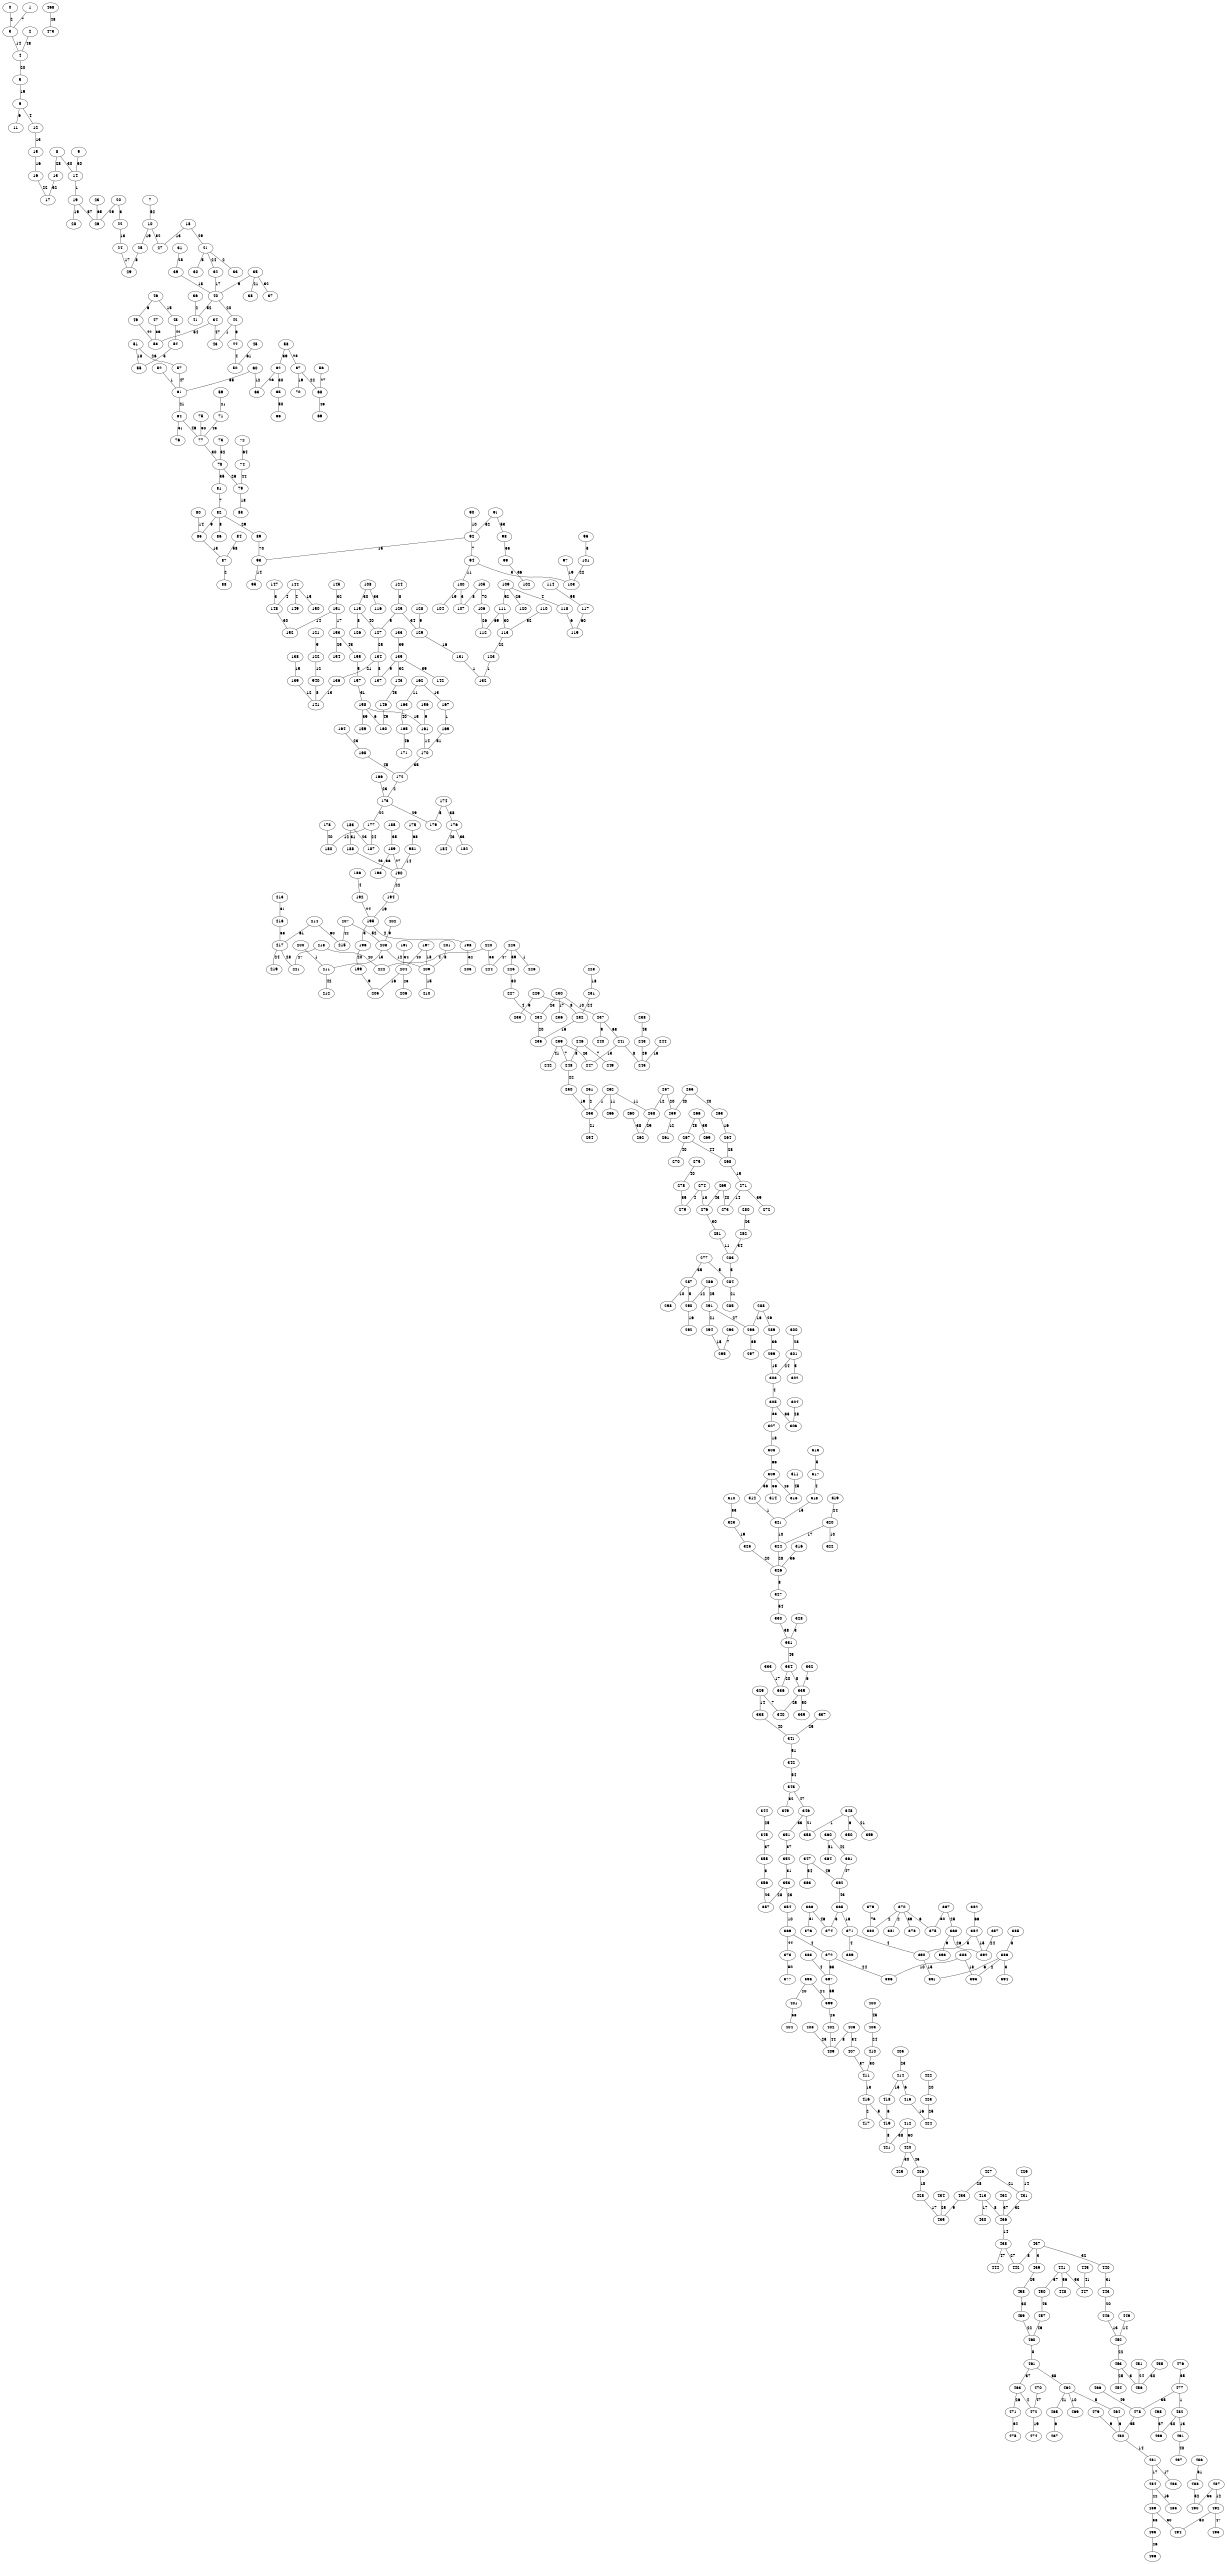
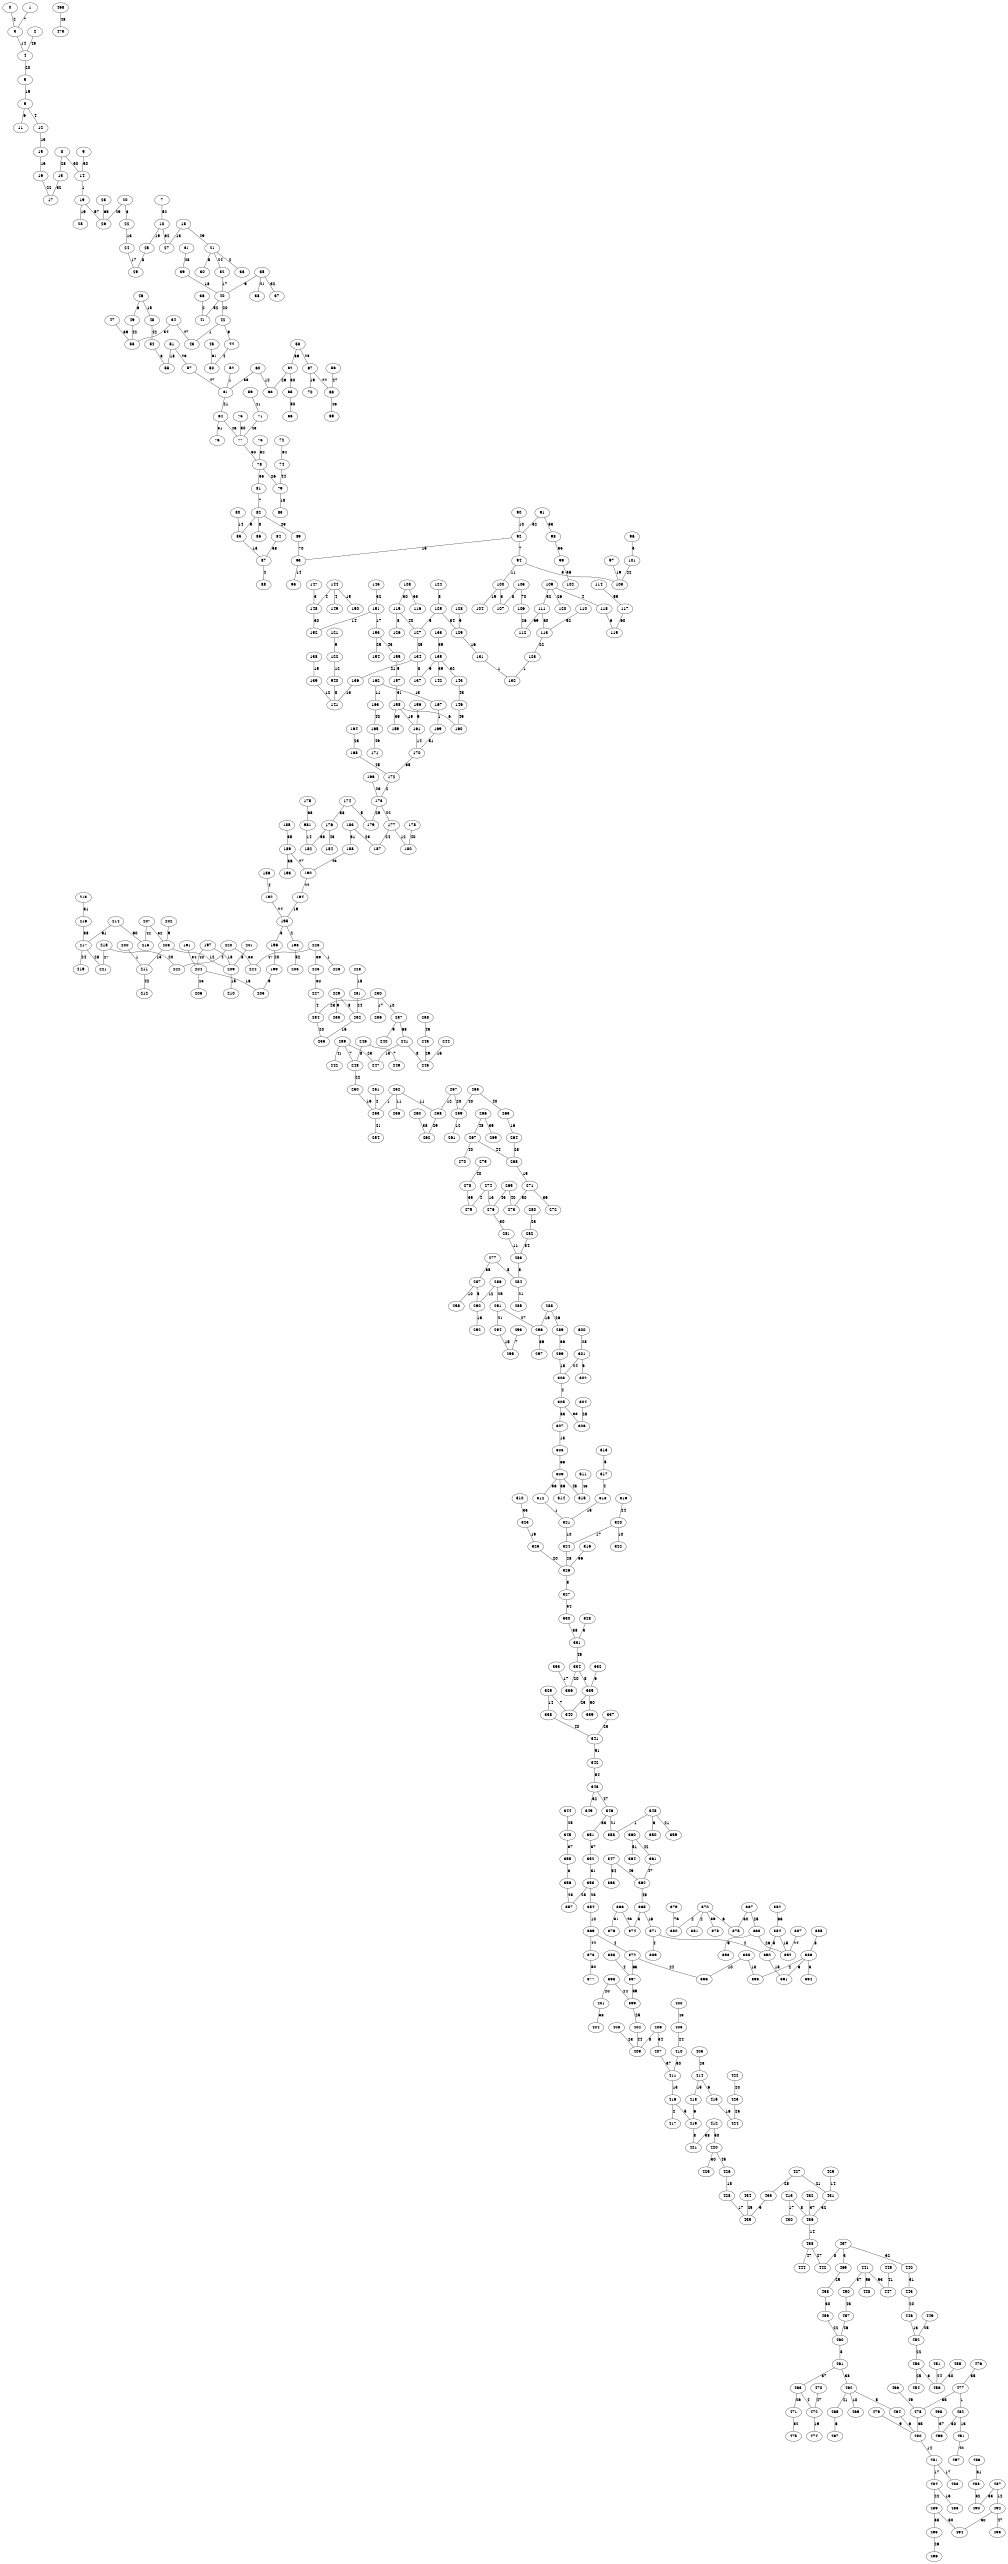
(406, 861) -> (306, 837)
(738, 1198) -> (524, 1198)
(1125, 2328) -> (926, 2328)
